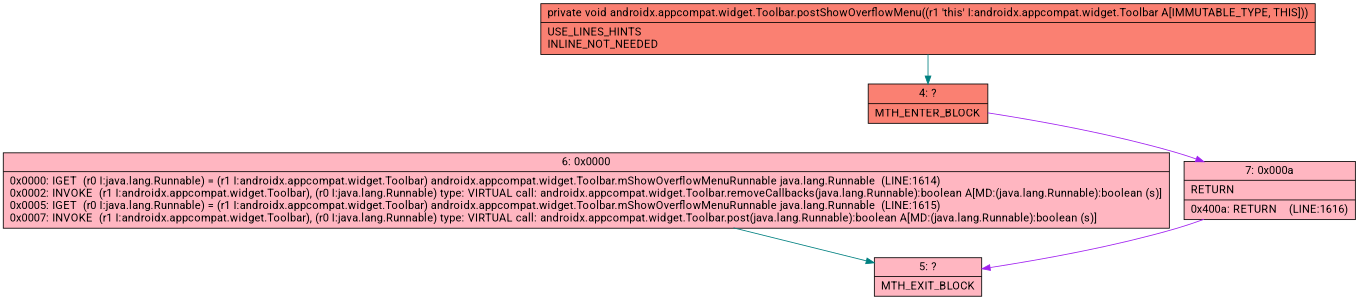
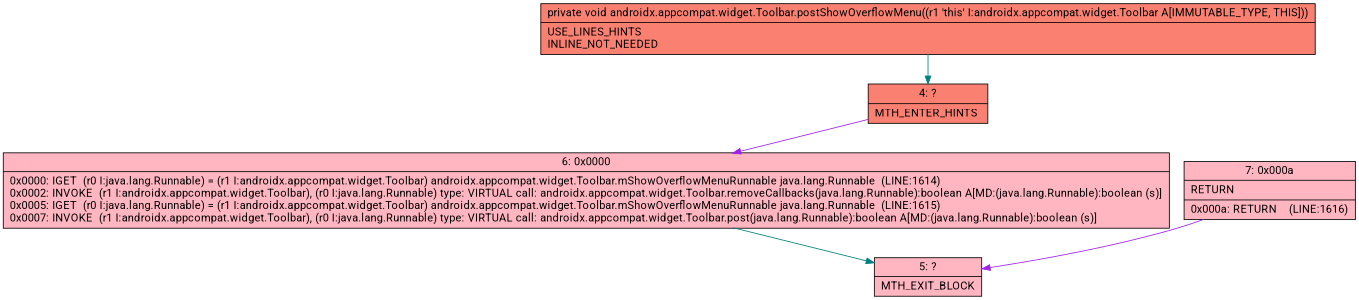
(928, 113) -> (926, 113)
(1093, 132) -> (804, 135)
(1270, 209) -> (1270, 209)
